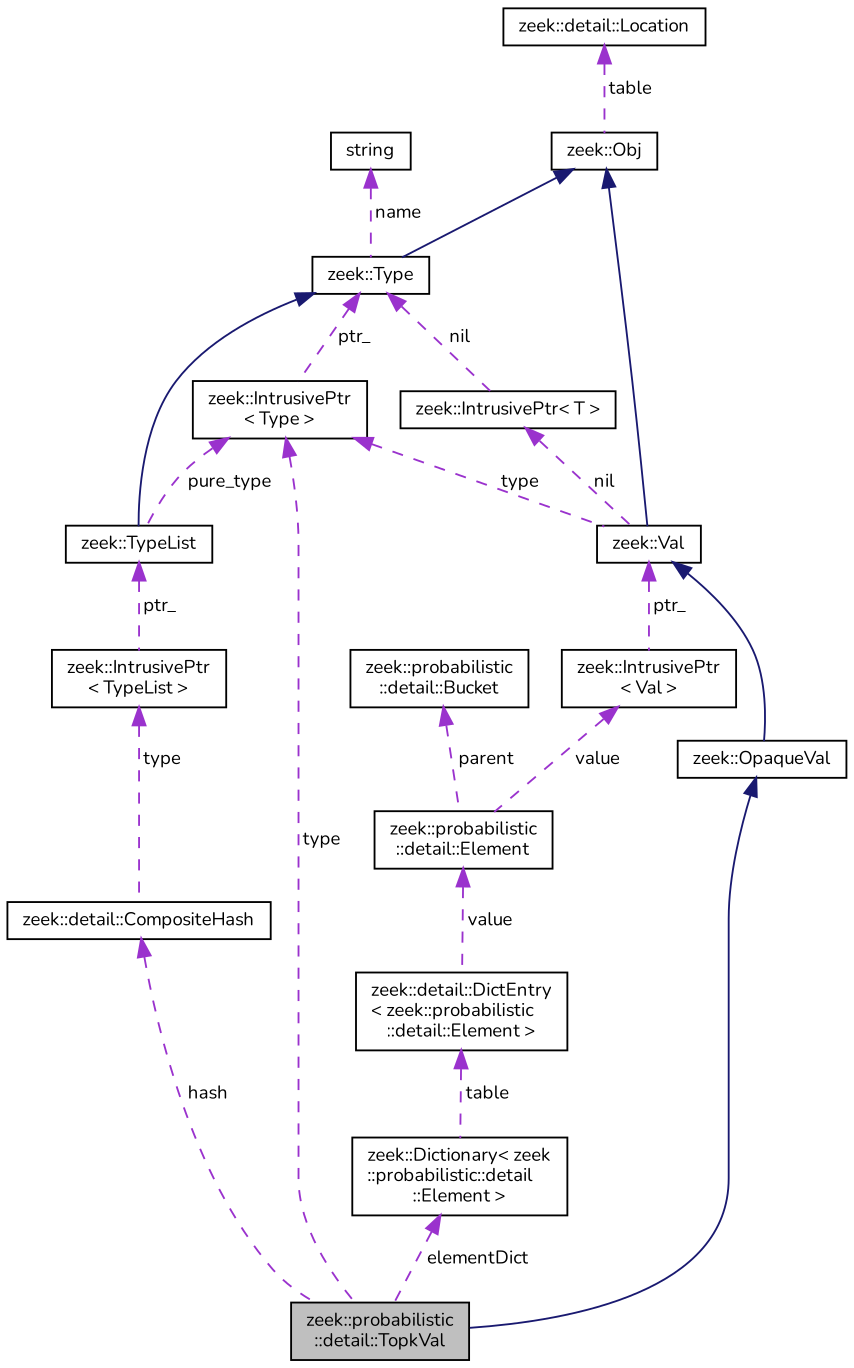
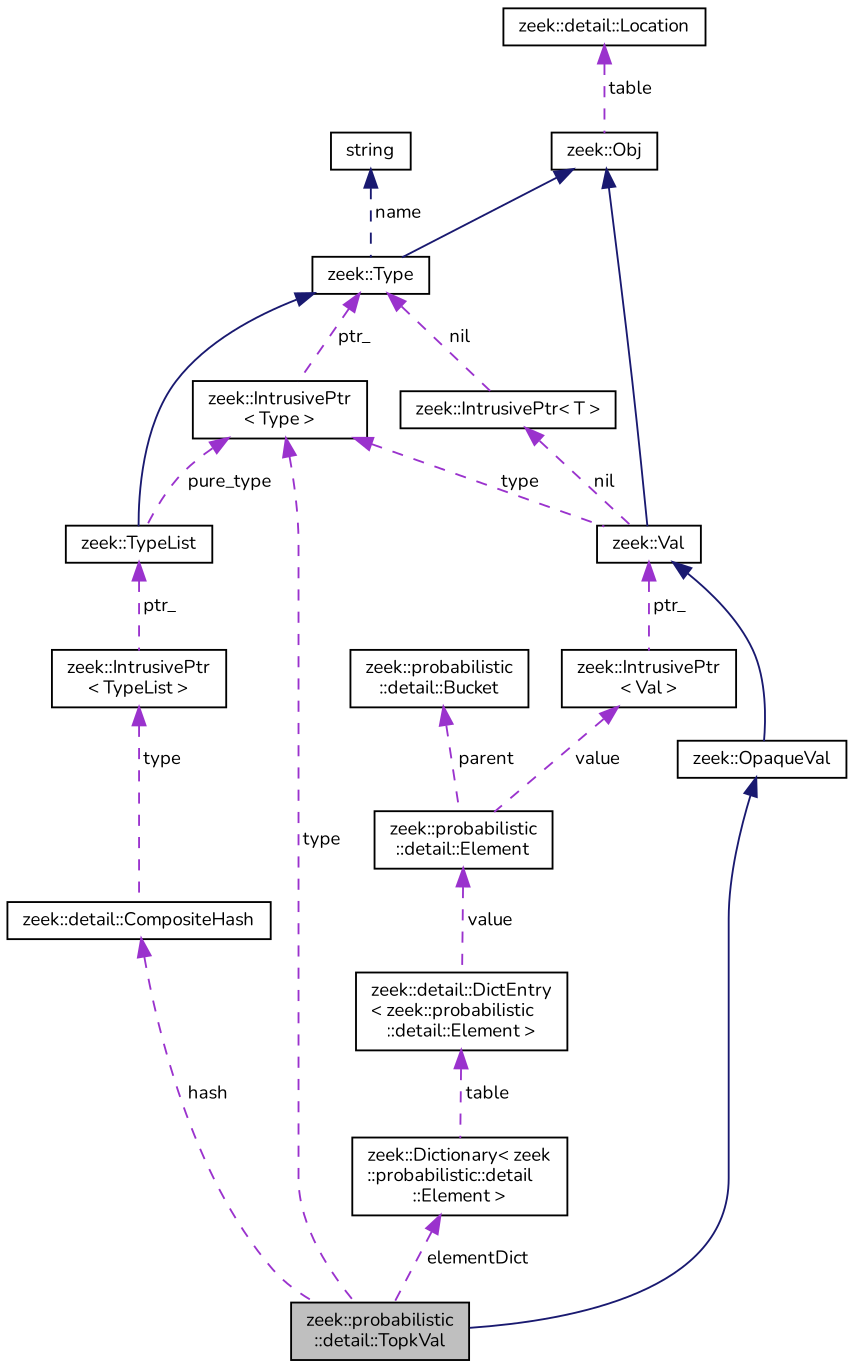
(371, 223) -> (371, 223)
